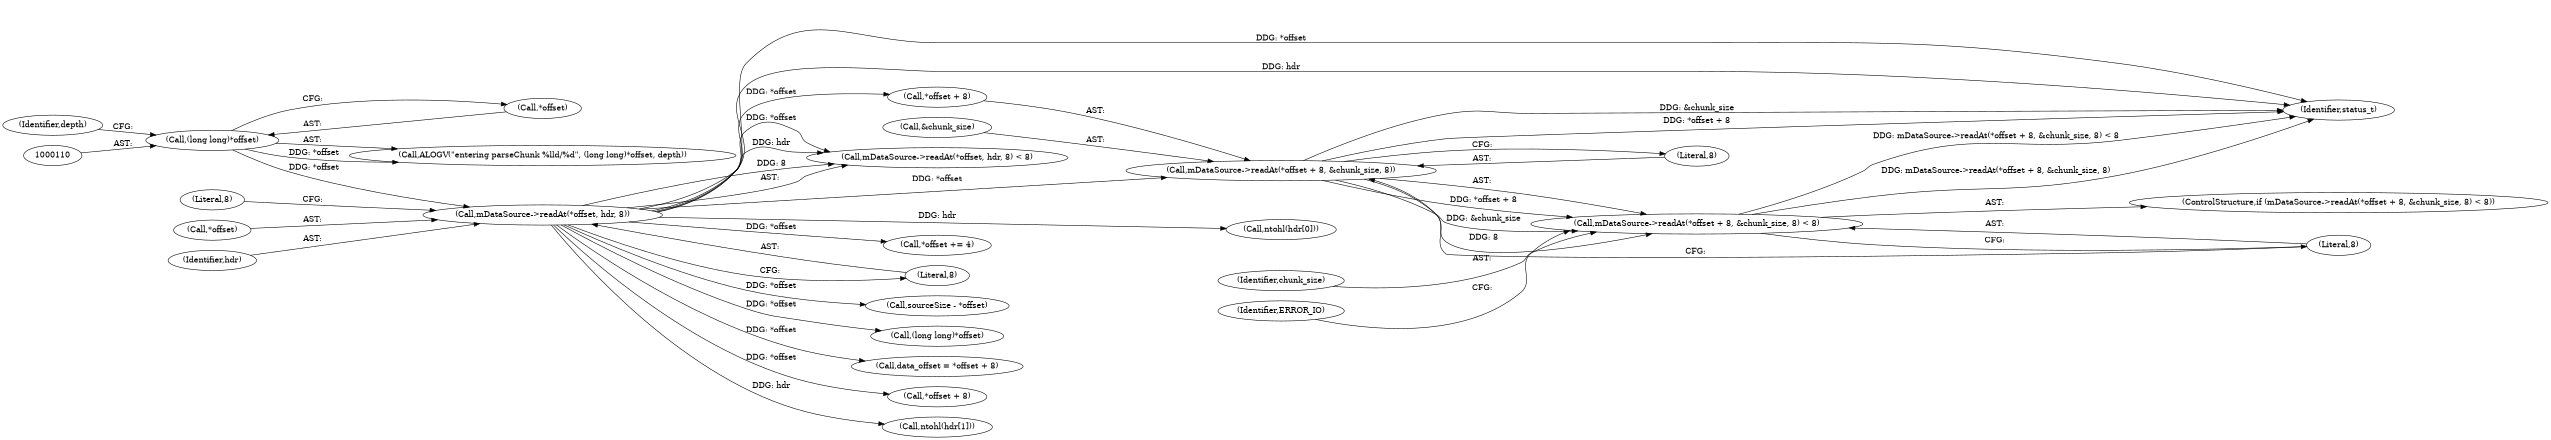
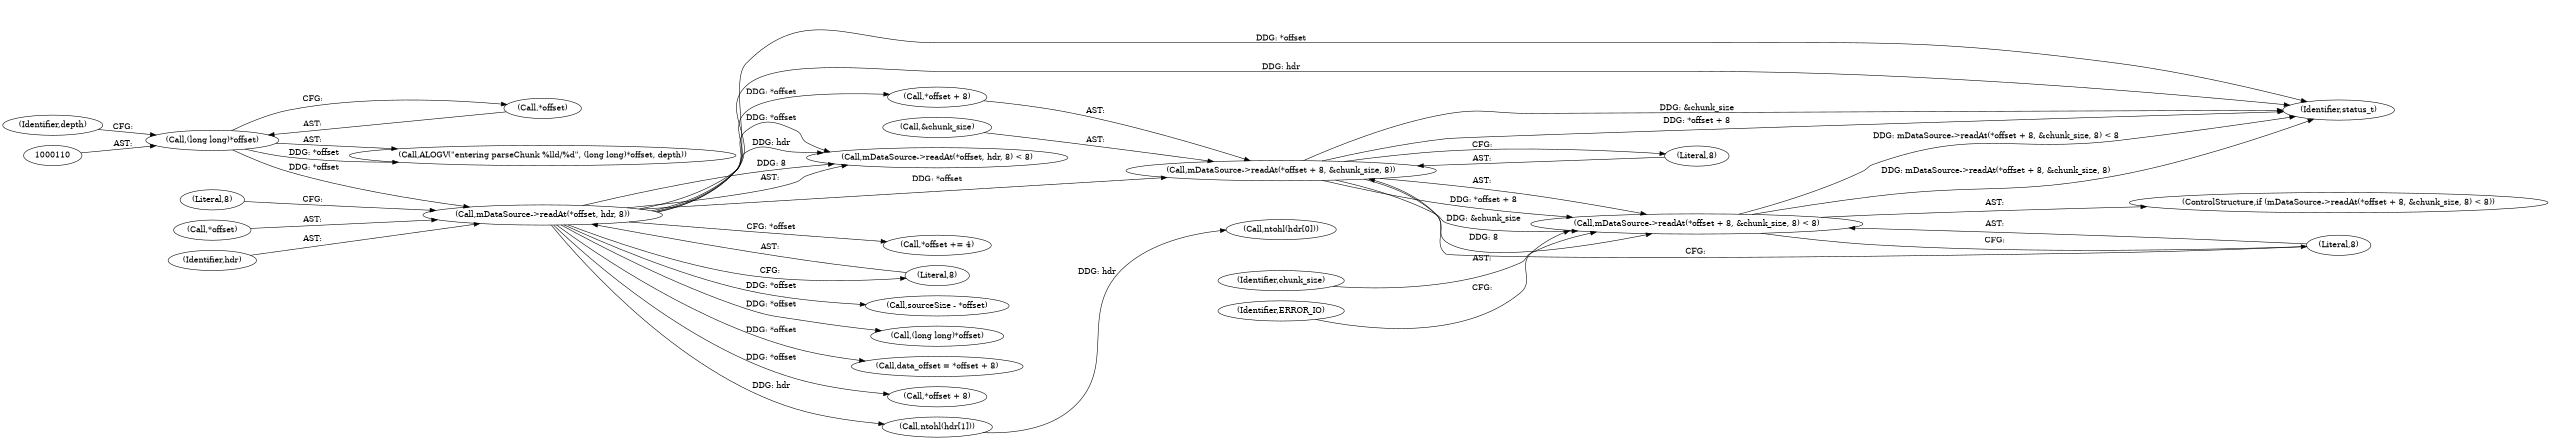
(940, 223) -> (1098, 333)
(771, 227) -> (771, 227)
